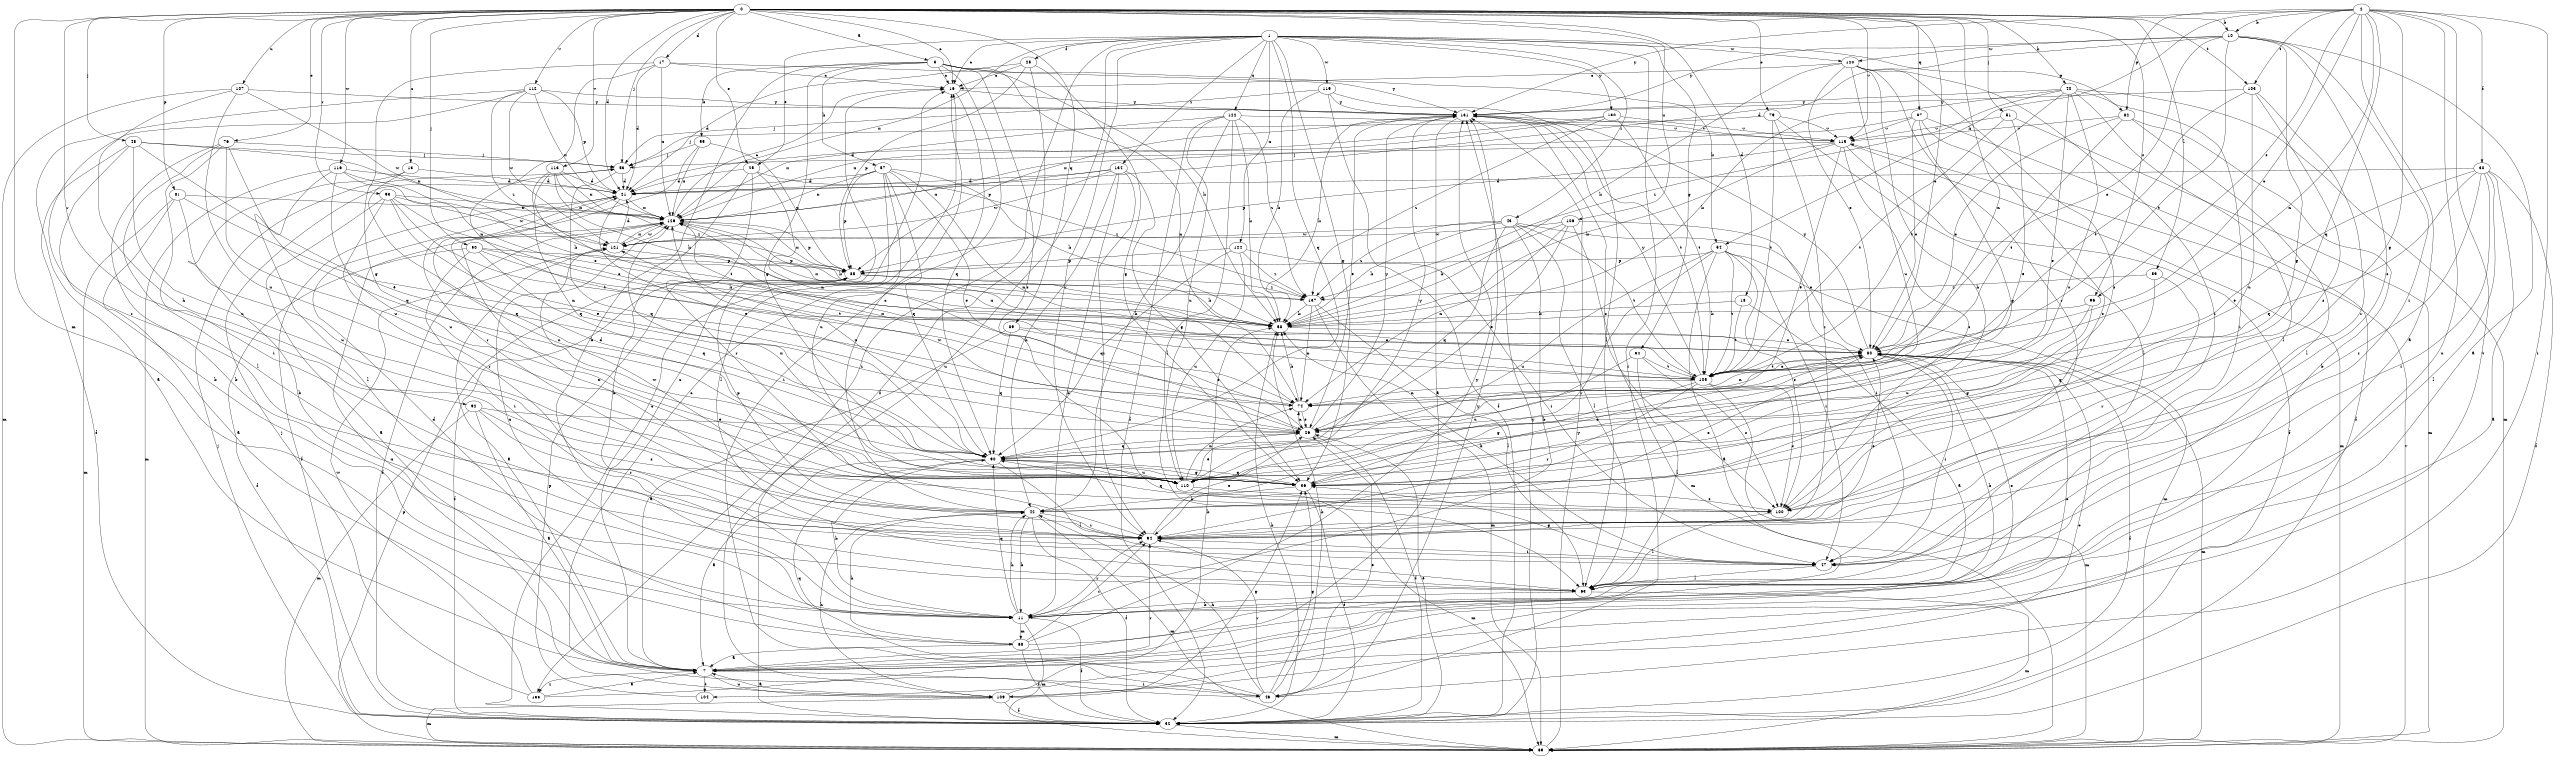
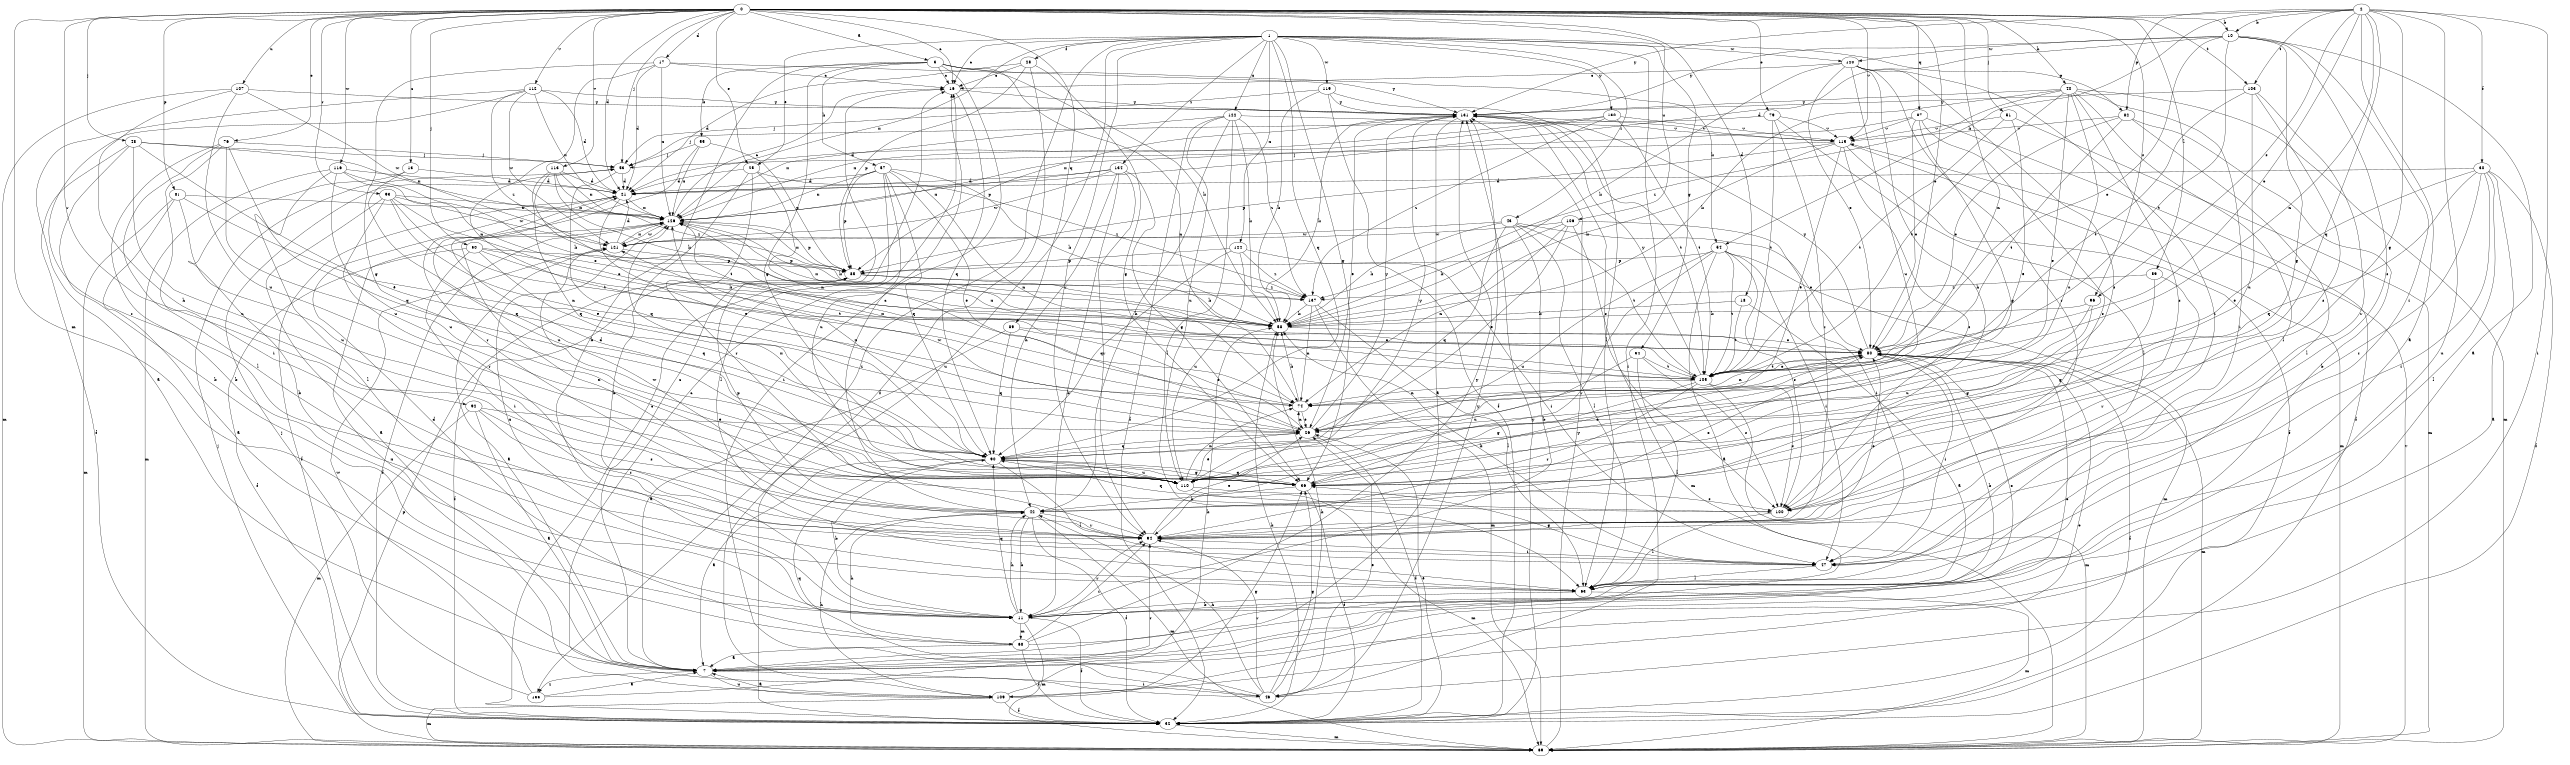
(585, 142) -> (585, 142)
(1402, 237) -> none
(1160, 488) -> (2118, 390)
(705, 697) -> none
